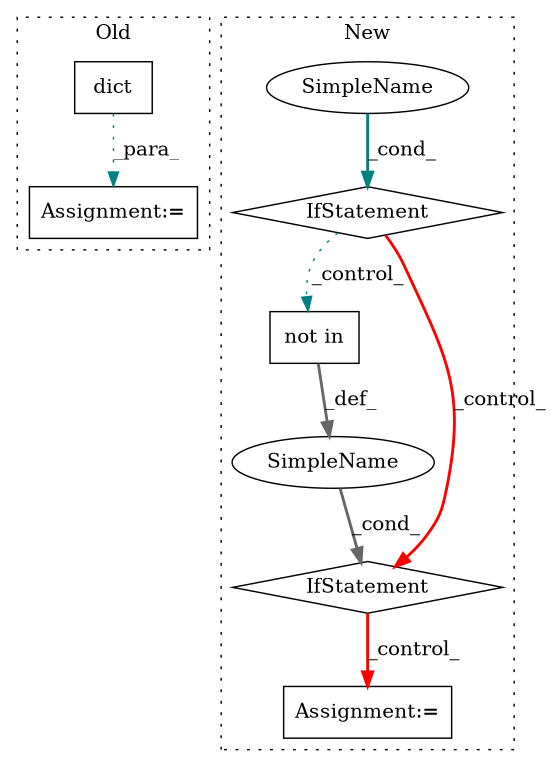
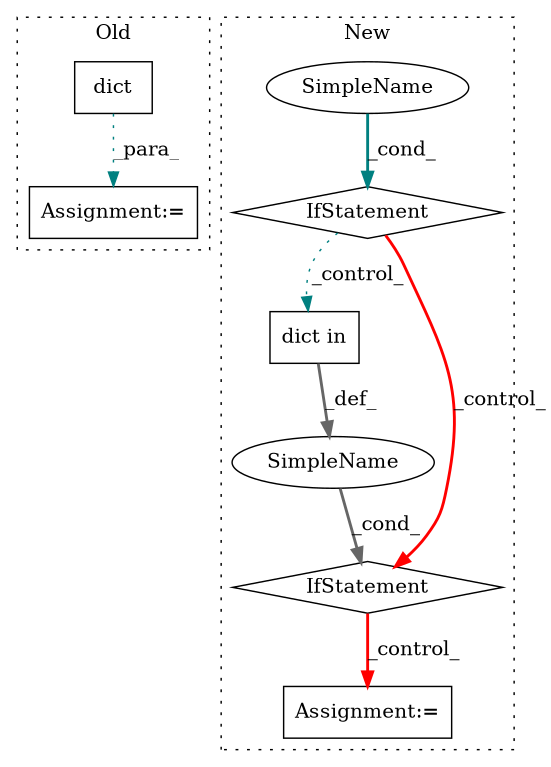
(315, 337) -> (315, 337)
